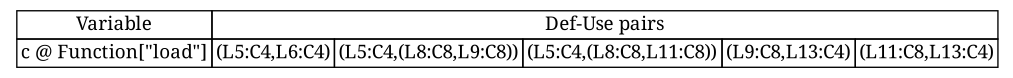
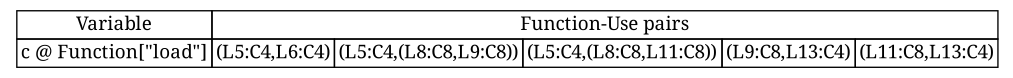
(605, 24) -> (605, 24)
